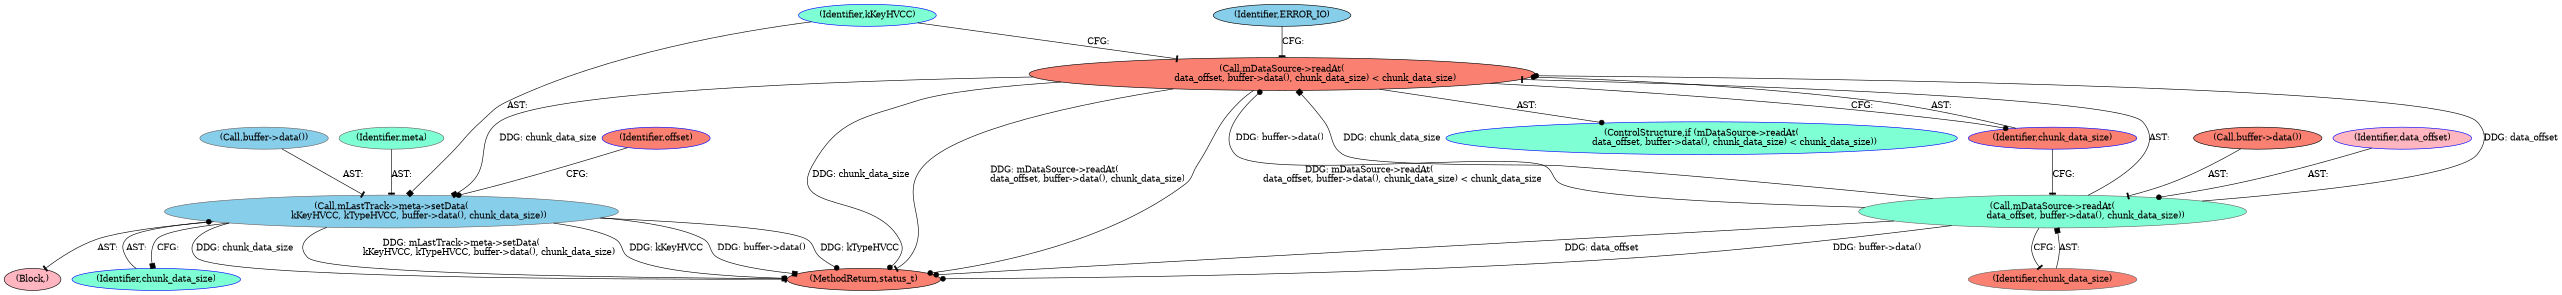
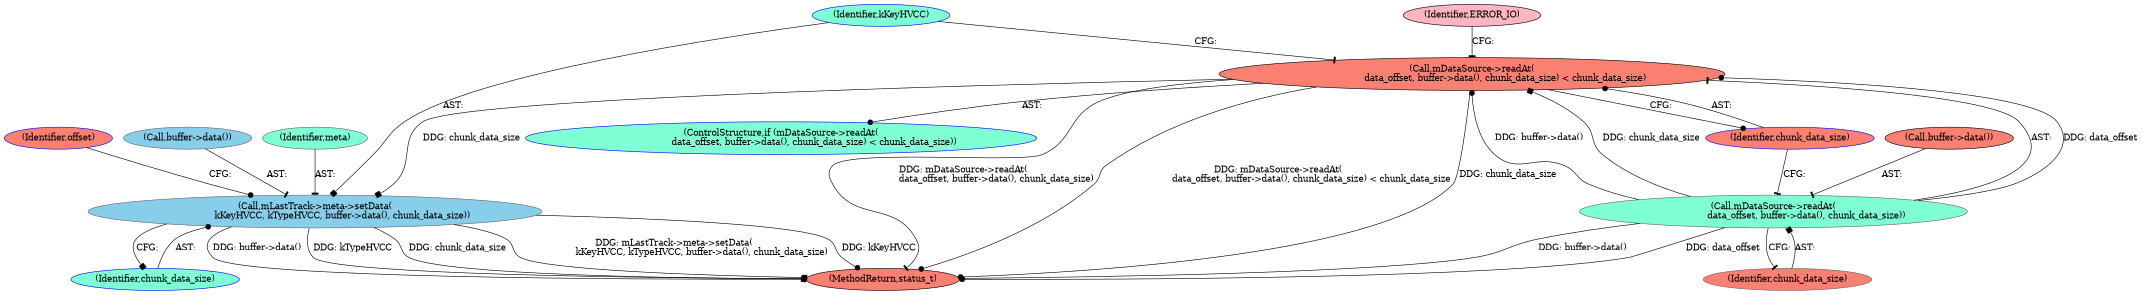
(1282, 15) -> (1472, 15)
(2402, 138) -> none
(33, 279) -> none
